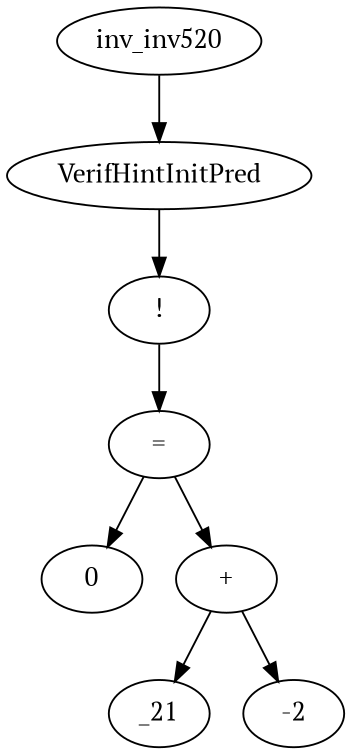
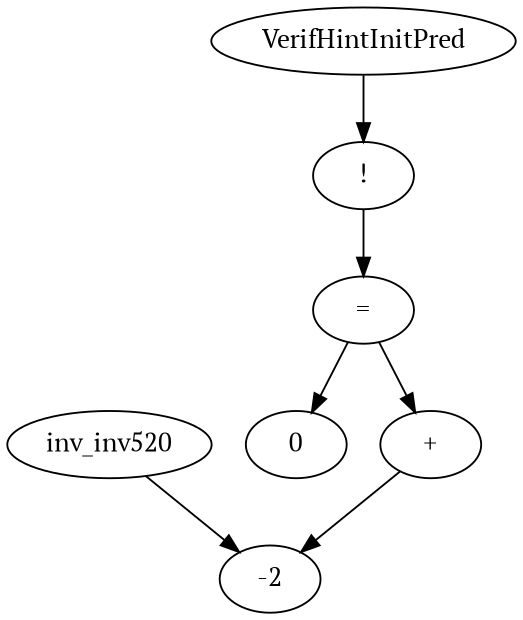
(159, 99) -> (185, 508)
(159, 714) -> none
